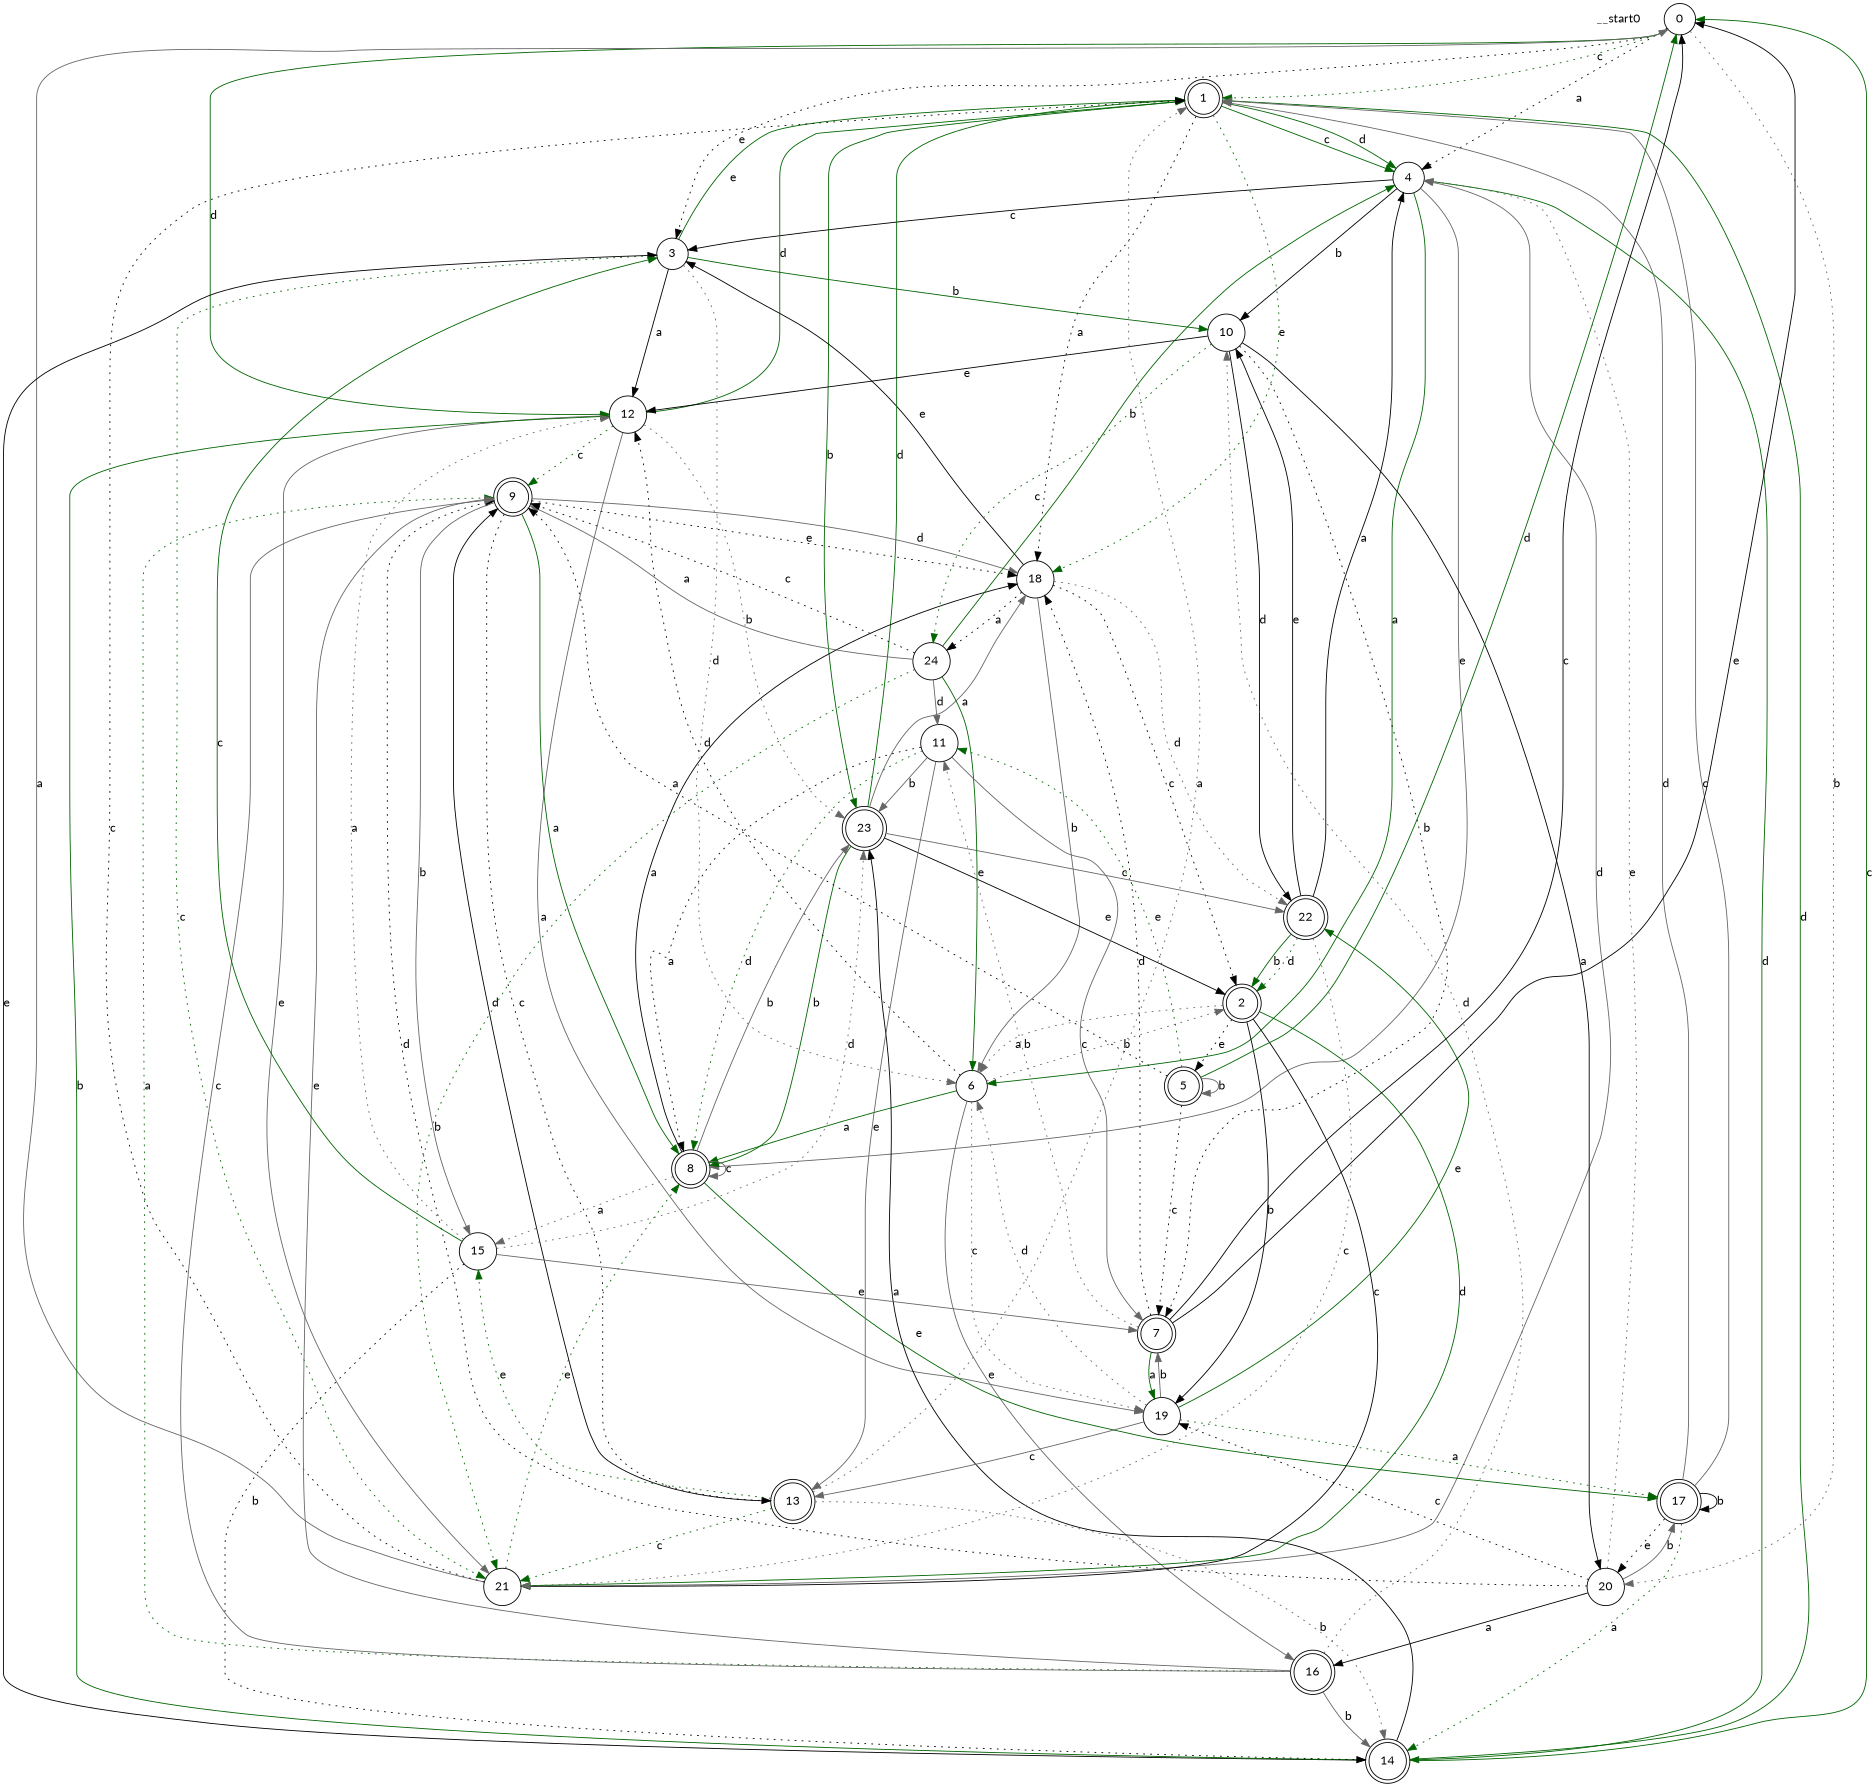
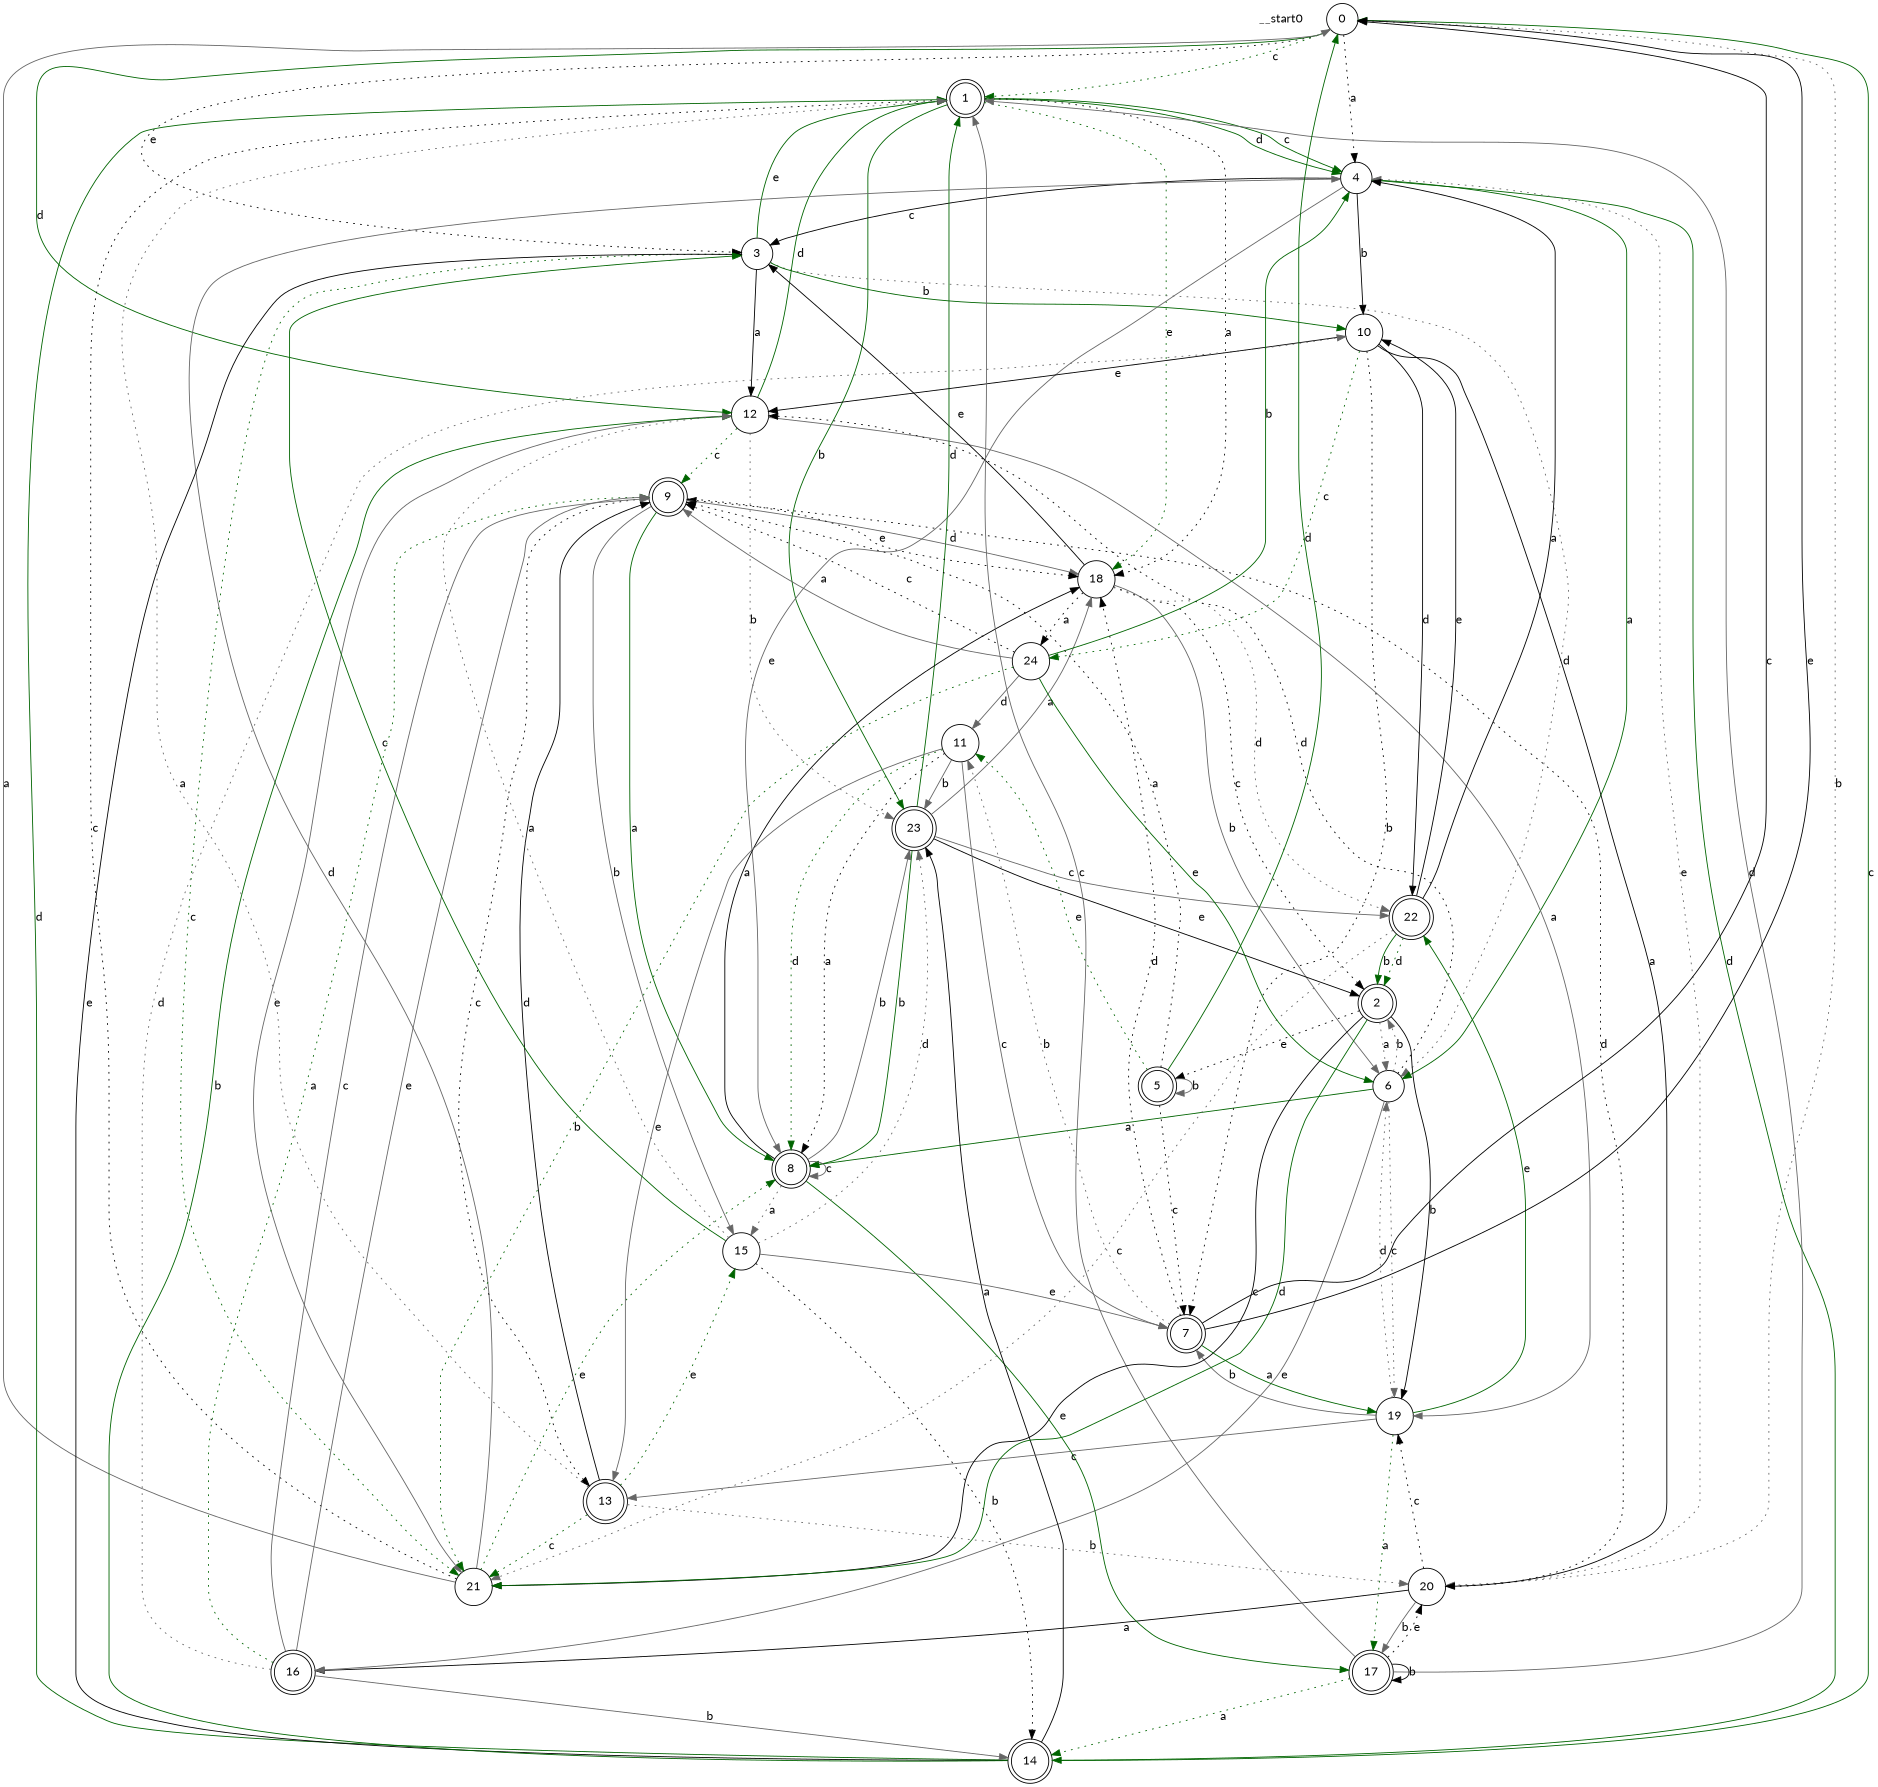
(1121, 1539) -> (1033, 1546)
